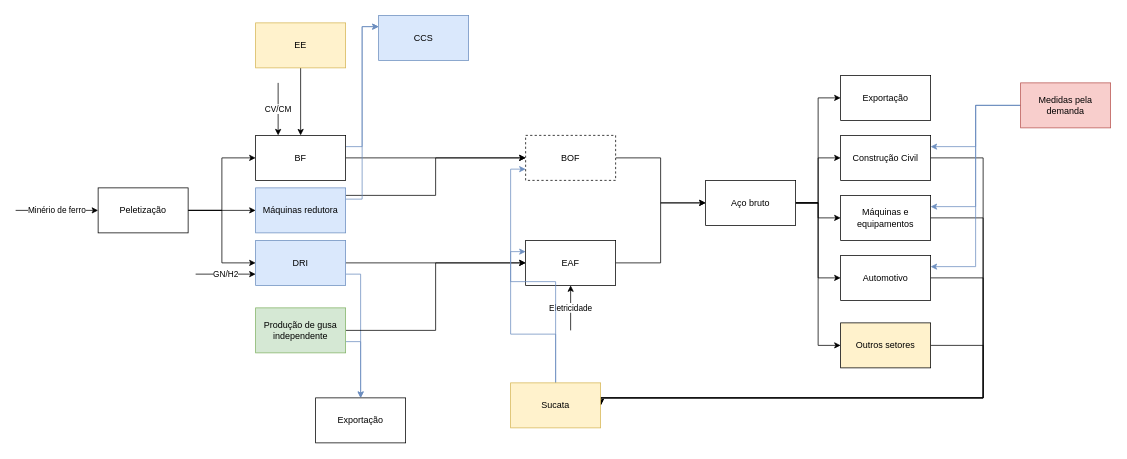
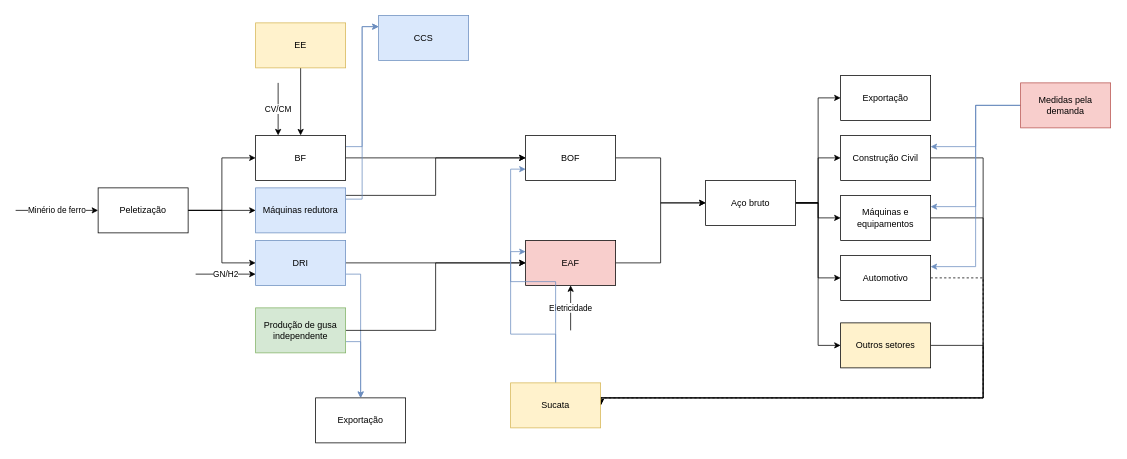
(570, 158) -> (570, 158)
(570, 263) -> (570, 263)
(956, 278) -> (956, 278)
(983, 398) -> (983, 398)
